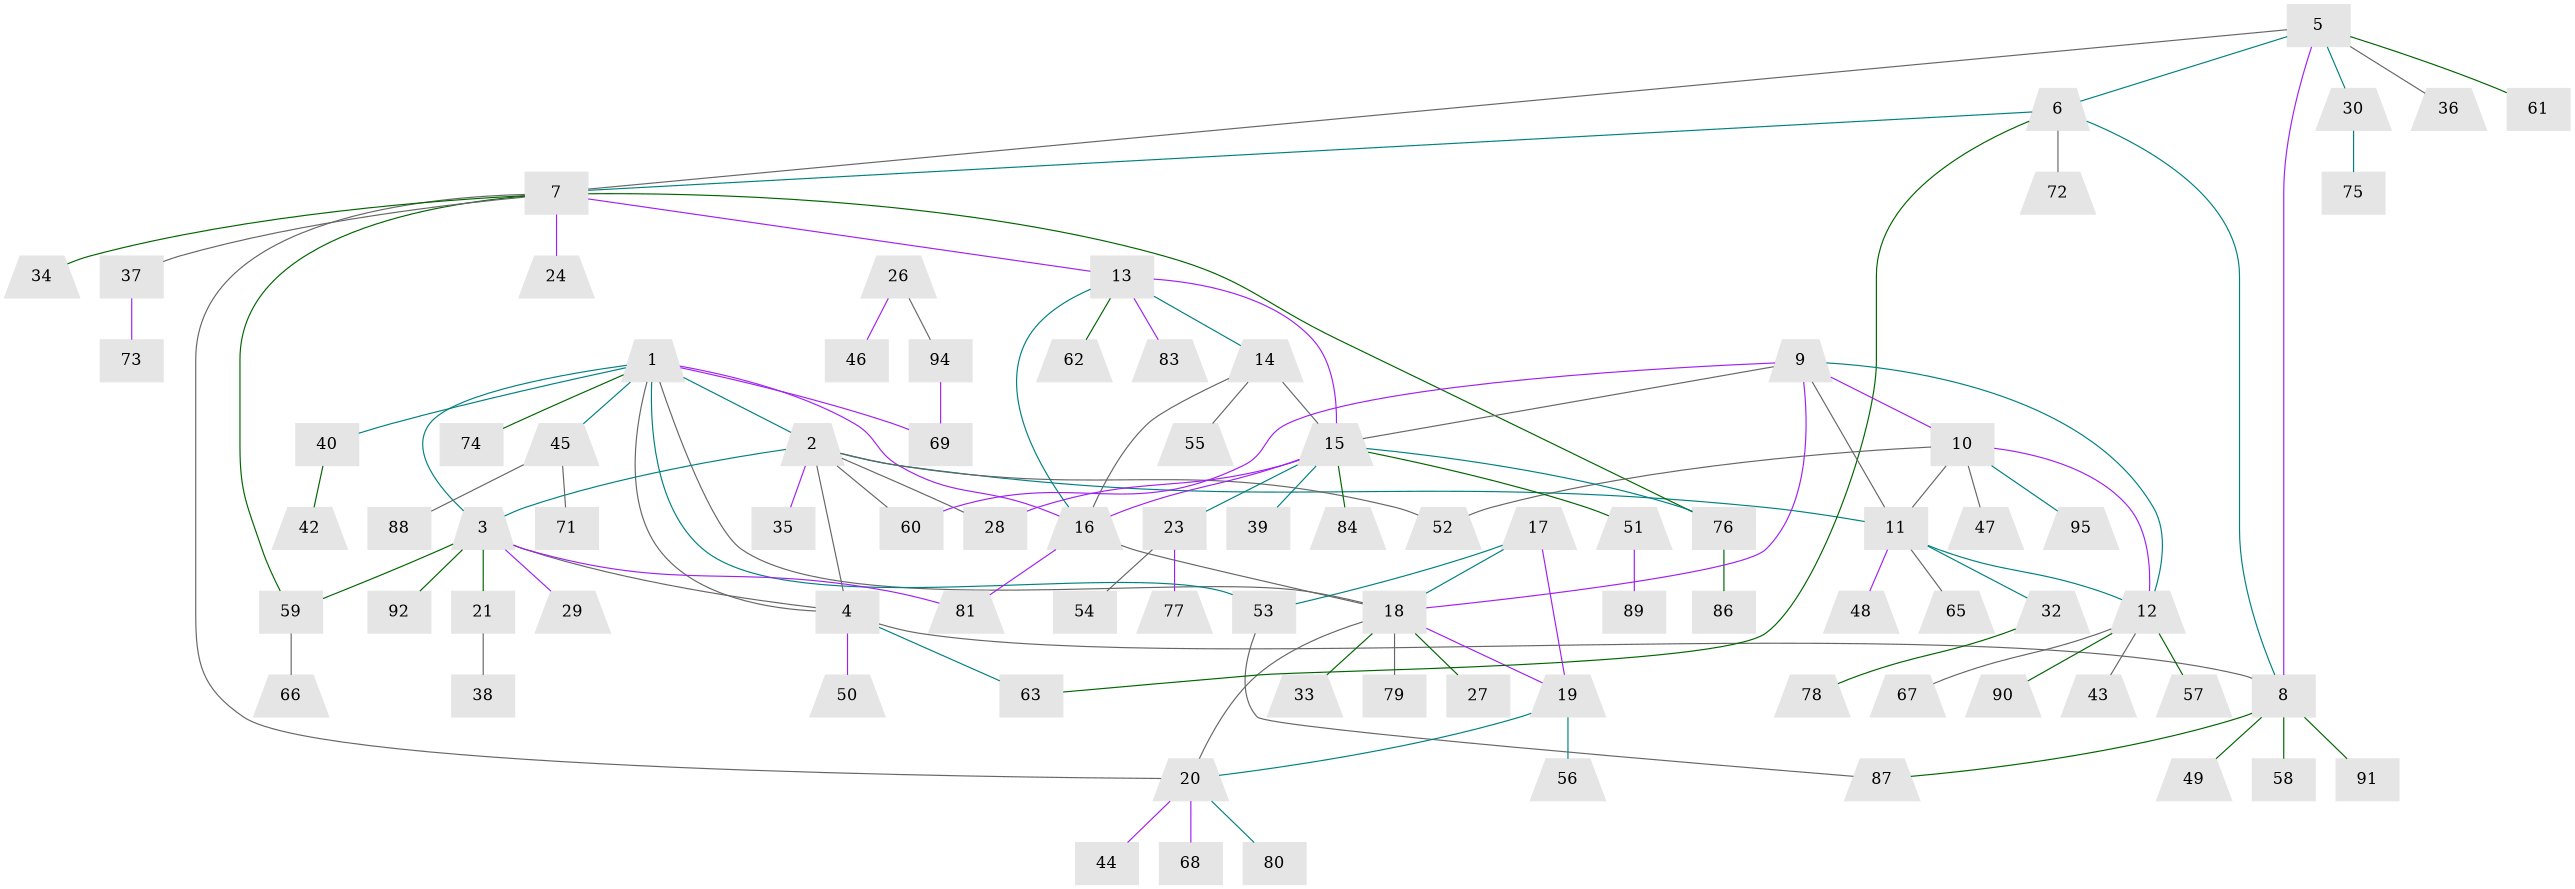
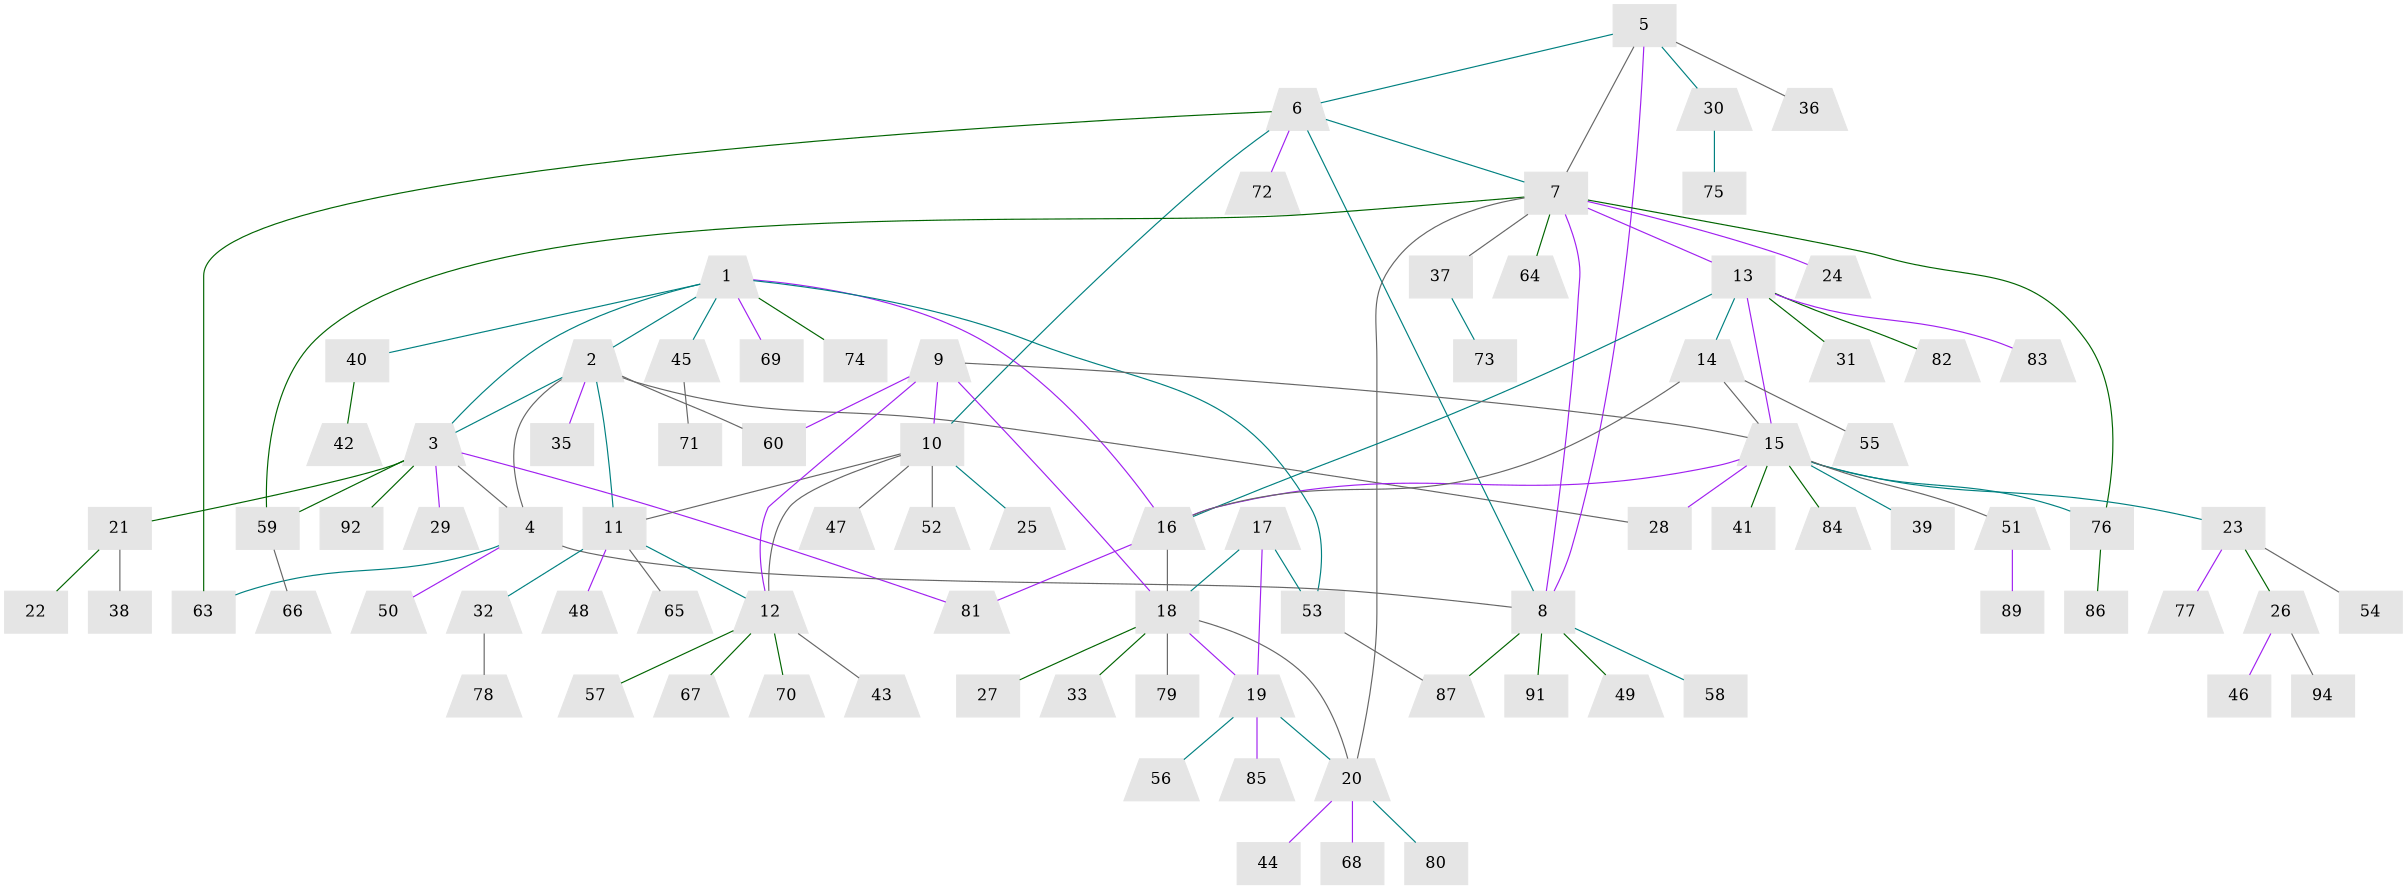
(2539, 109) -> none
(2058, 151) -> (1280, 151)
none -> (1105, 271)
(42, 277) -> (1531, 277)
(132, 319) -> (1463, 319)
(1074, 361) -> (1943, 361)
none -> (1847, 361)
none -> (1570, 402)
(941, 403) -> none
(2047, 416) -> (815, 467)
(1848, 445) -> none
(1130, 480) -> none
(1490, 480) -> (1917, 493)
(2106, 487) -> (803, 496)
(399, 528) -> none
none -> (1744, 528)
(2081, 528) -> (1028, 528)
(659, 550) -> none
none -> (2257, 570)
(794, 572) -> none
none -> (36, 612)
(1927, 655) -> (484, 654)
(2018, 657) -> (731, 654)
(2003, 696) -> (787, 696)
(2284, 738) -> (1629, 654)
none -> (1257, 780)
